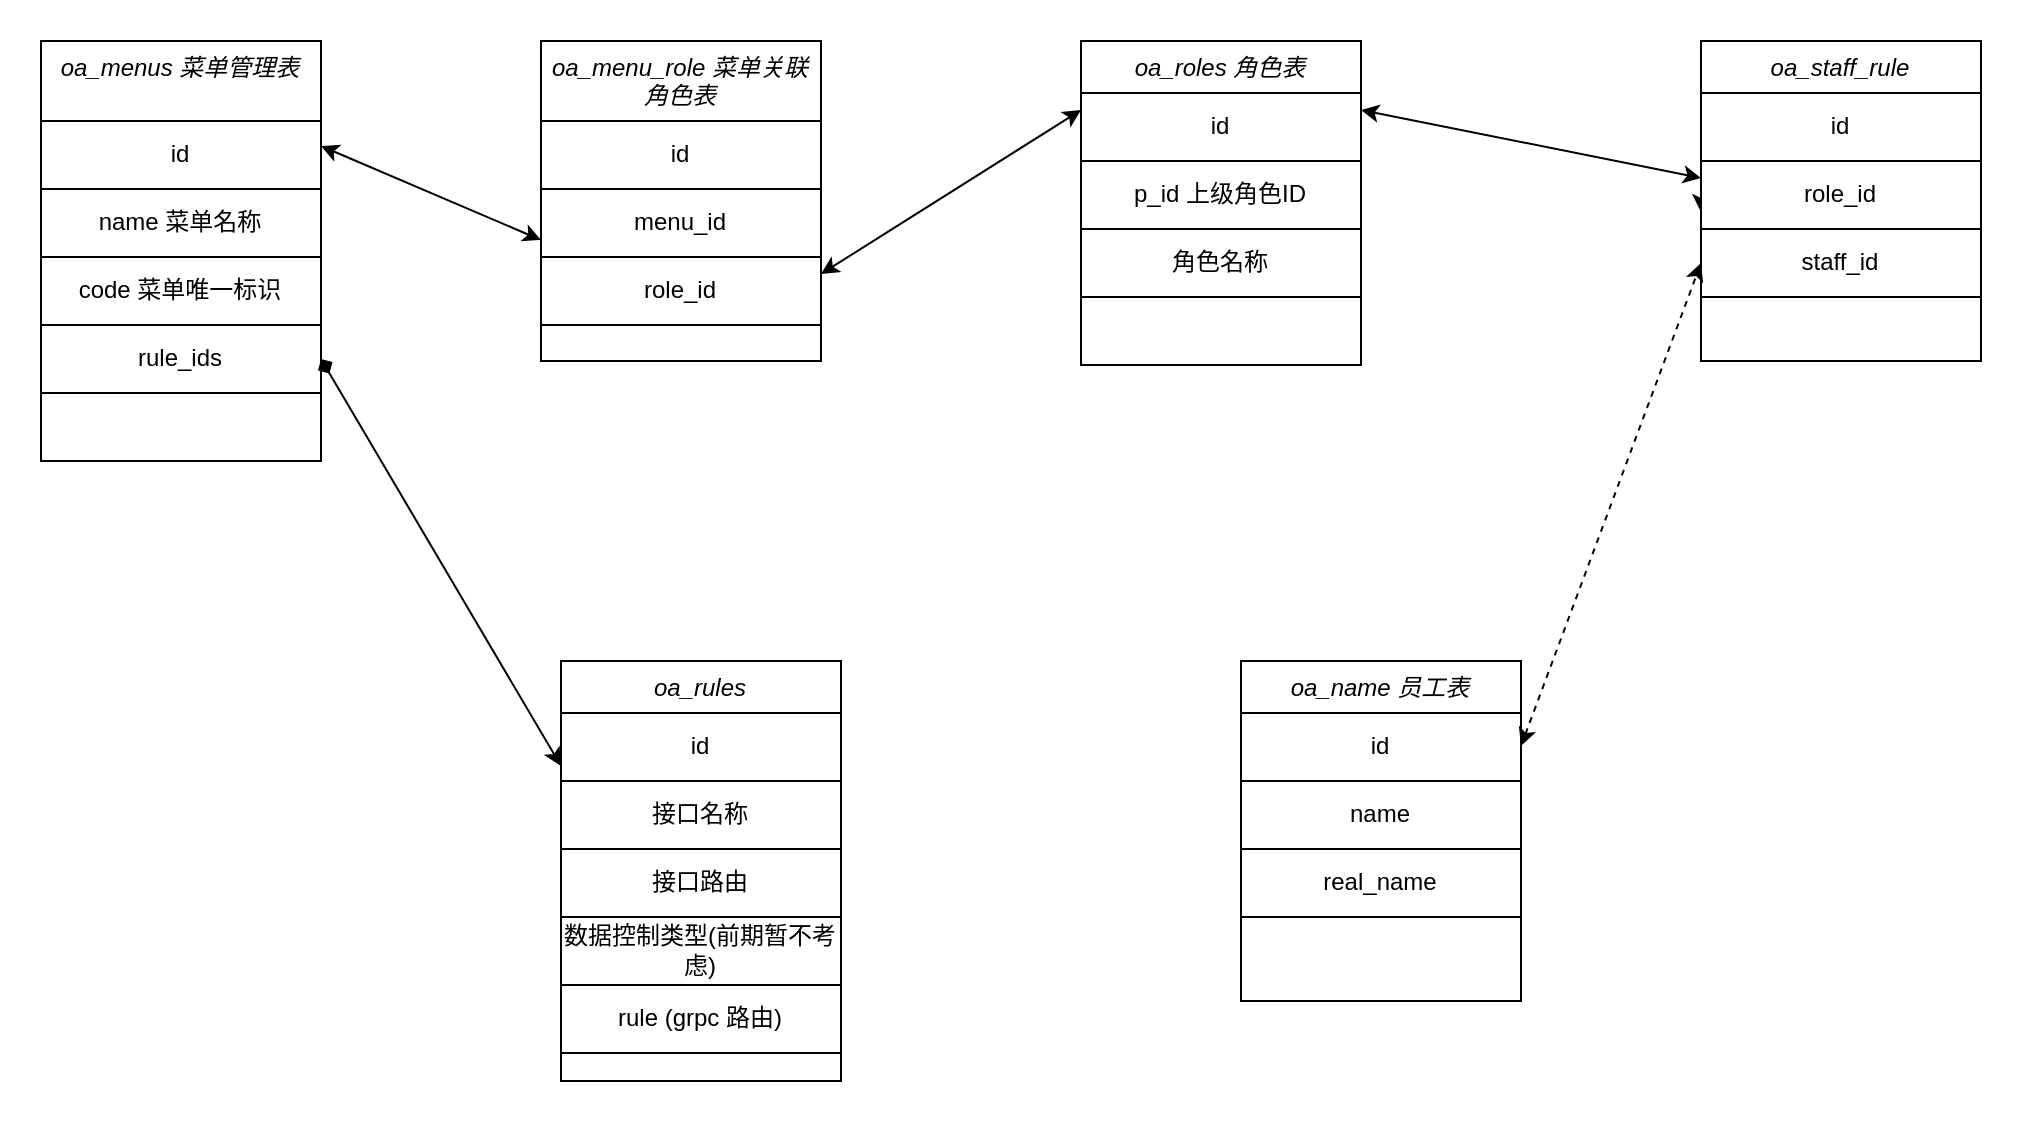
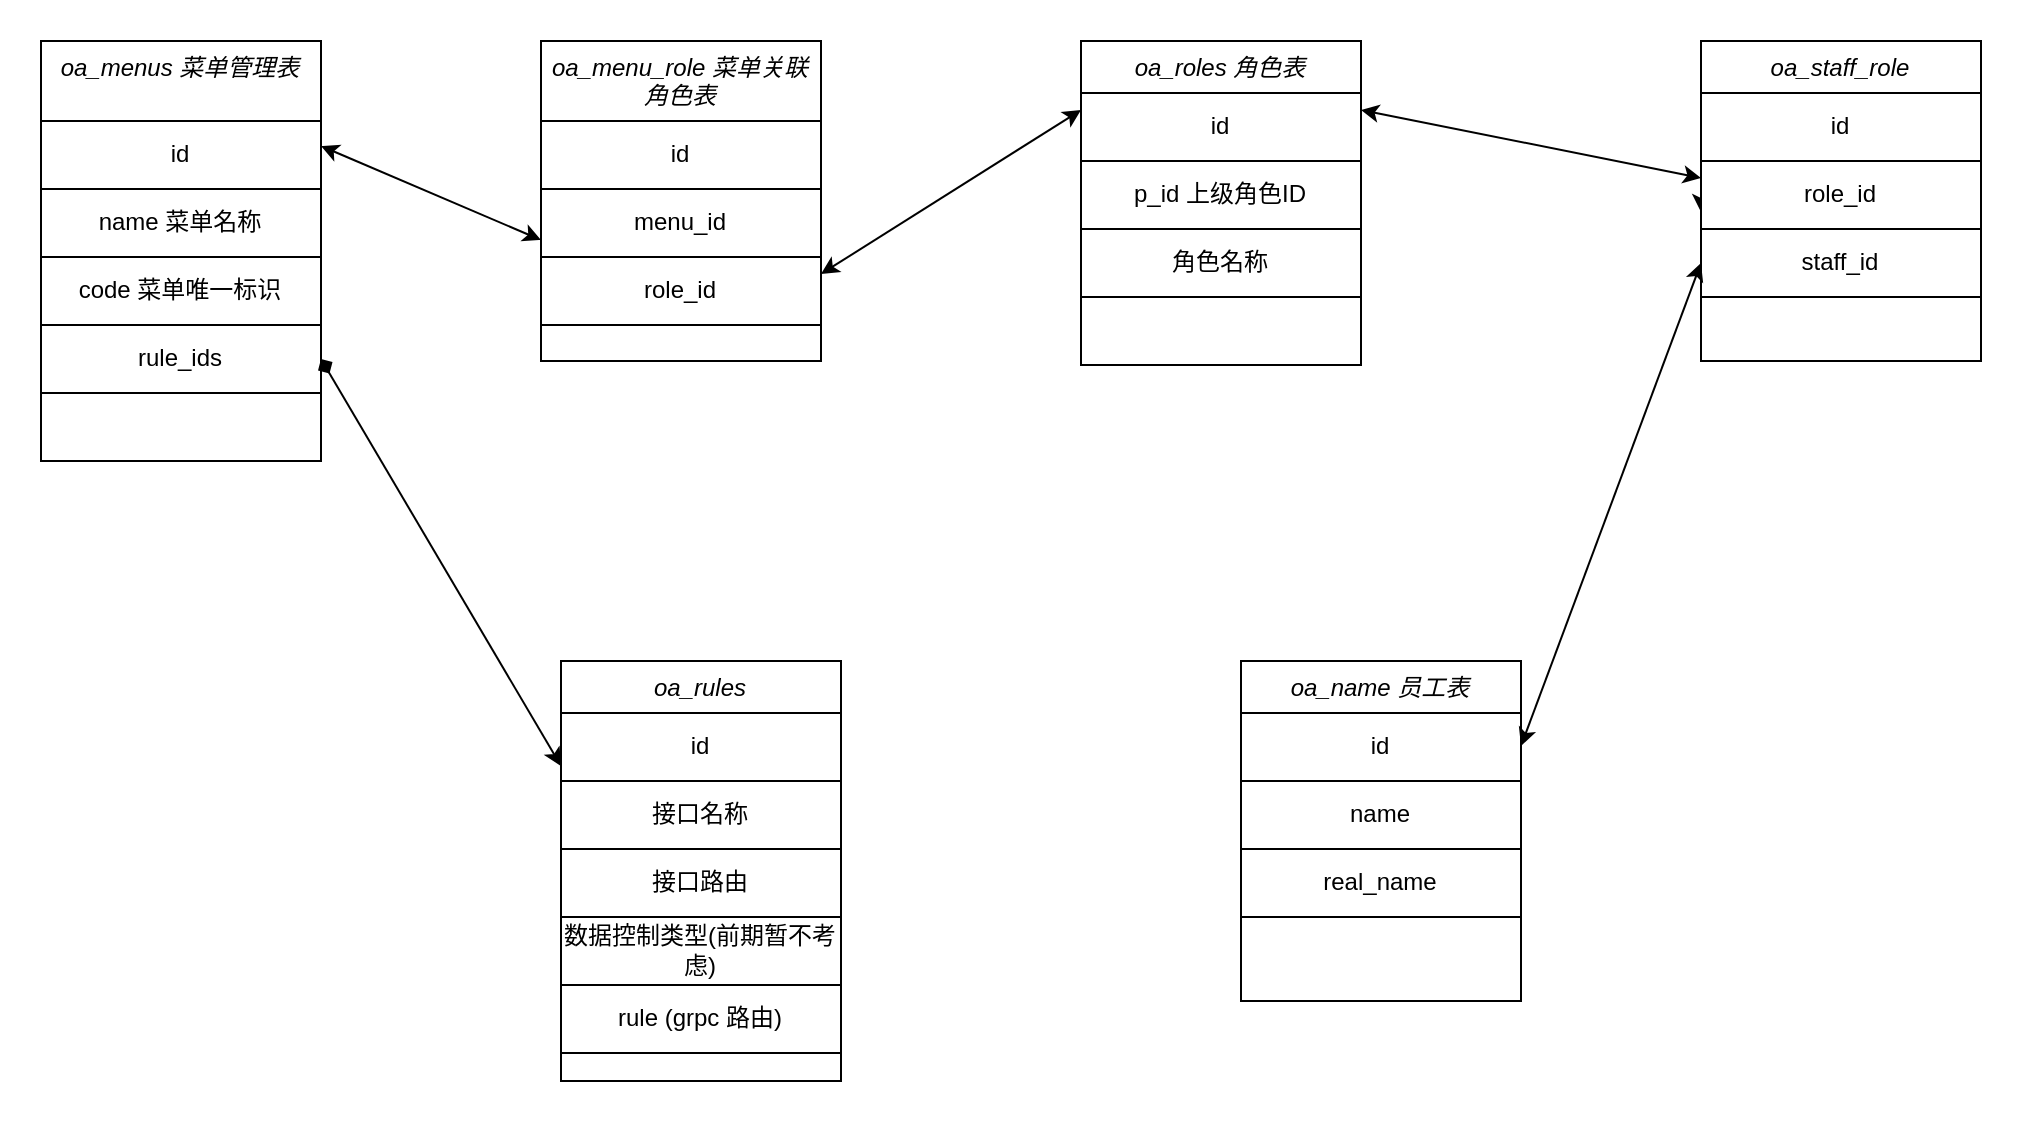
(1840, 68) -> (1840, 68)
(1612, 502) -> (1612, 502)
